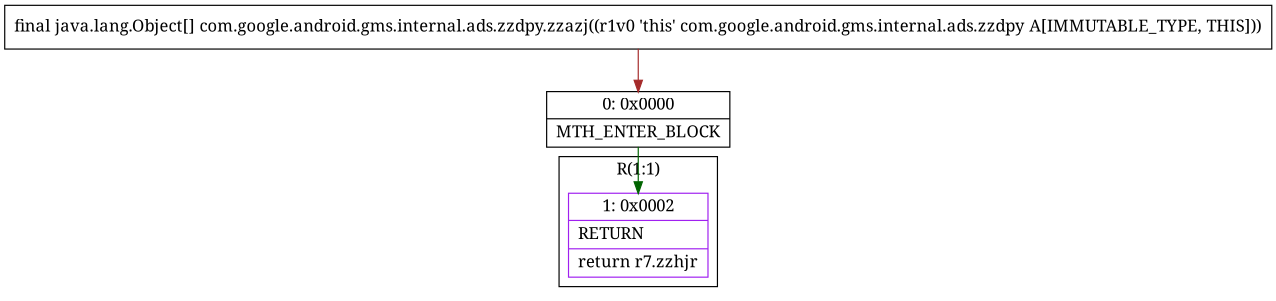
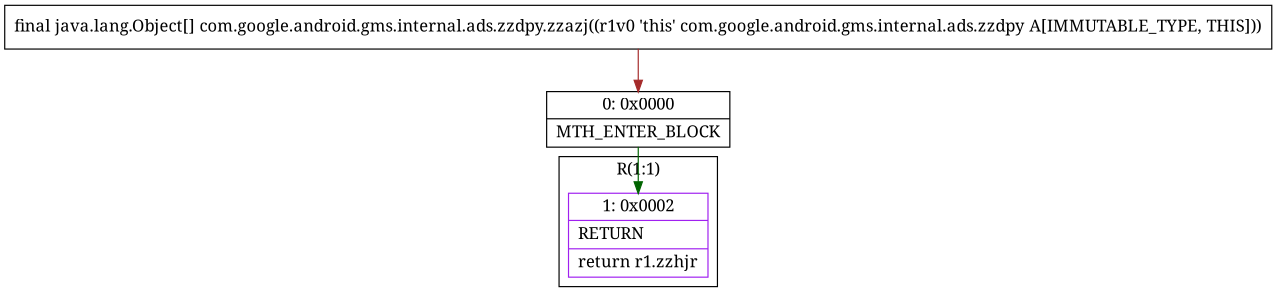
(638, 262) -> (638, 262)
